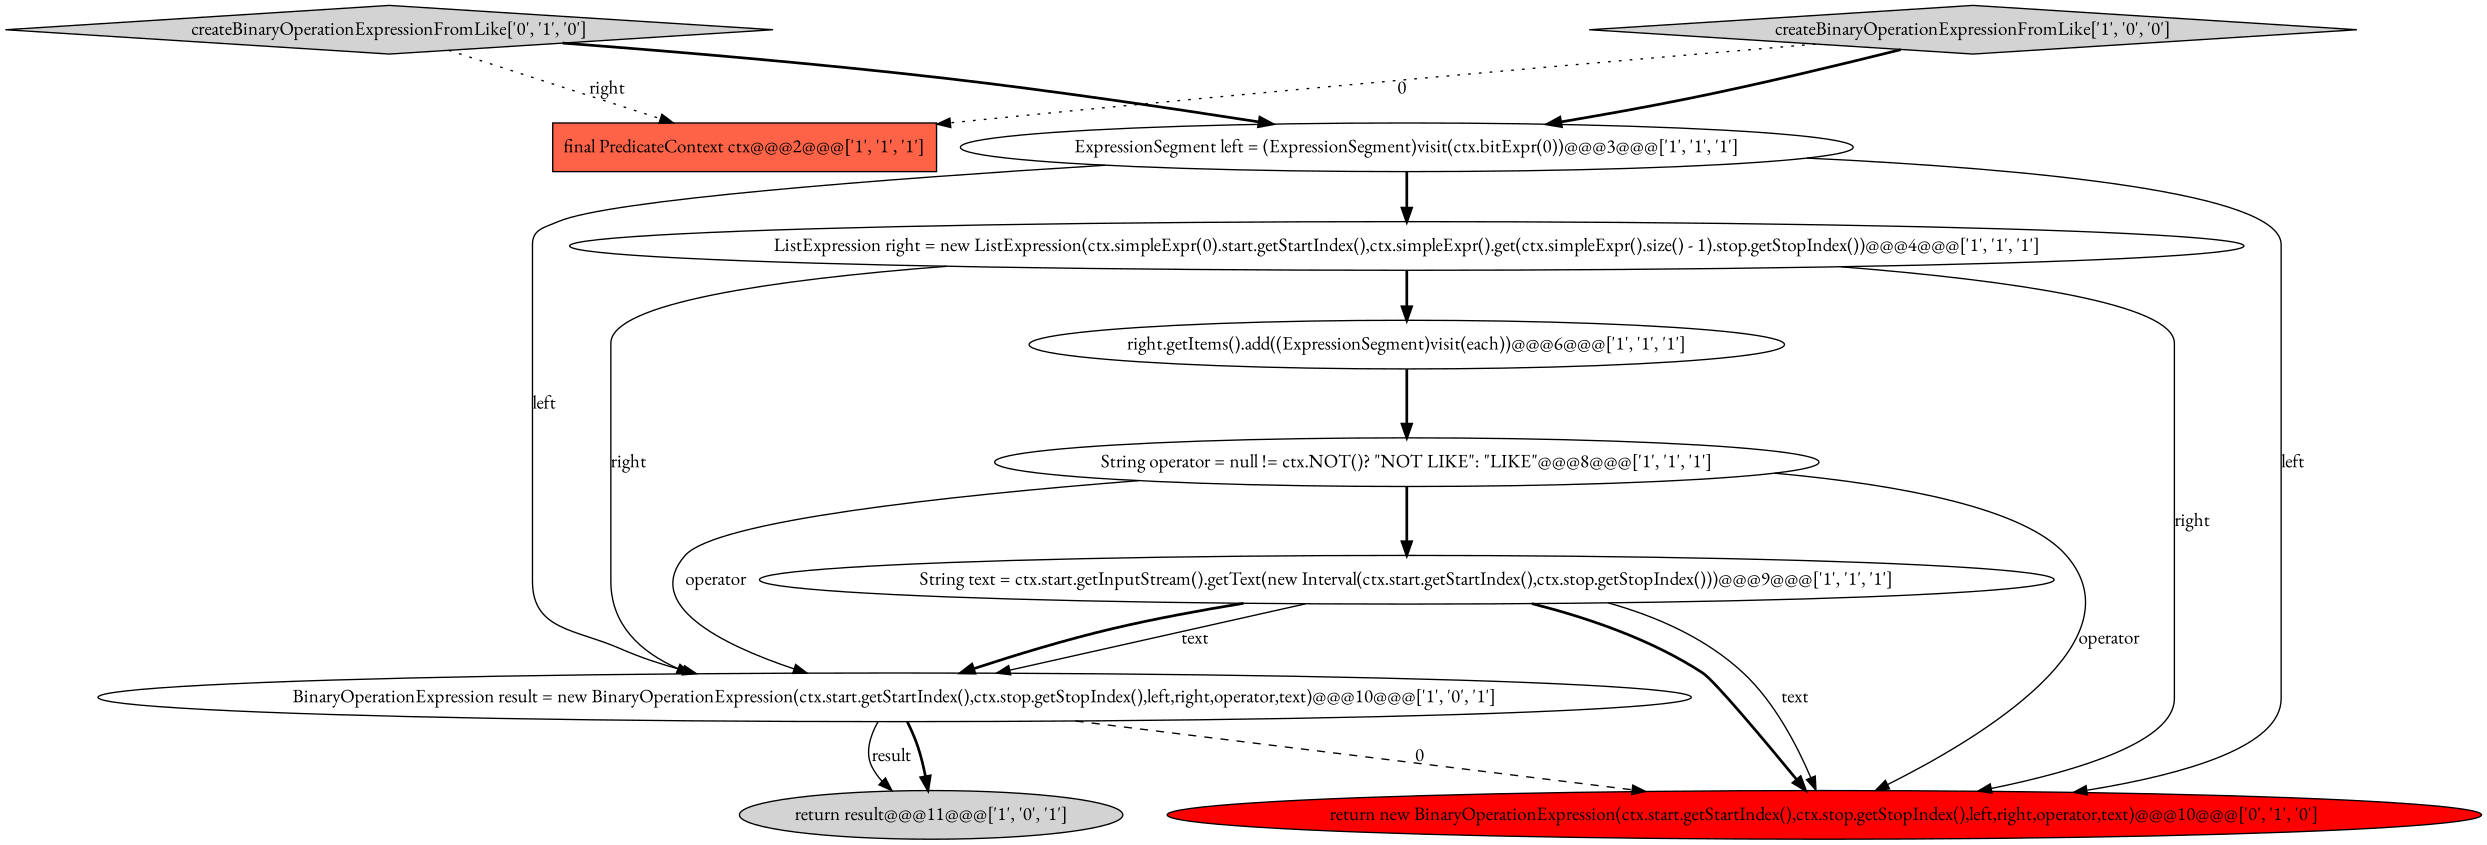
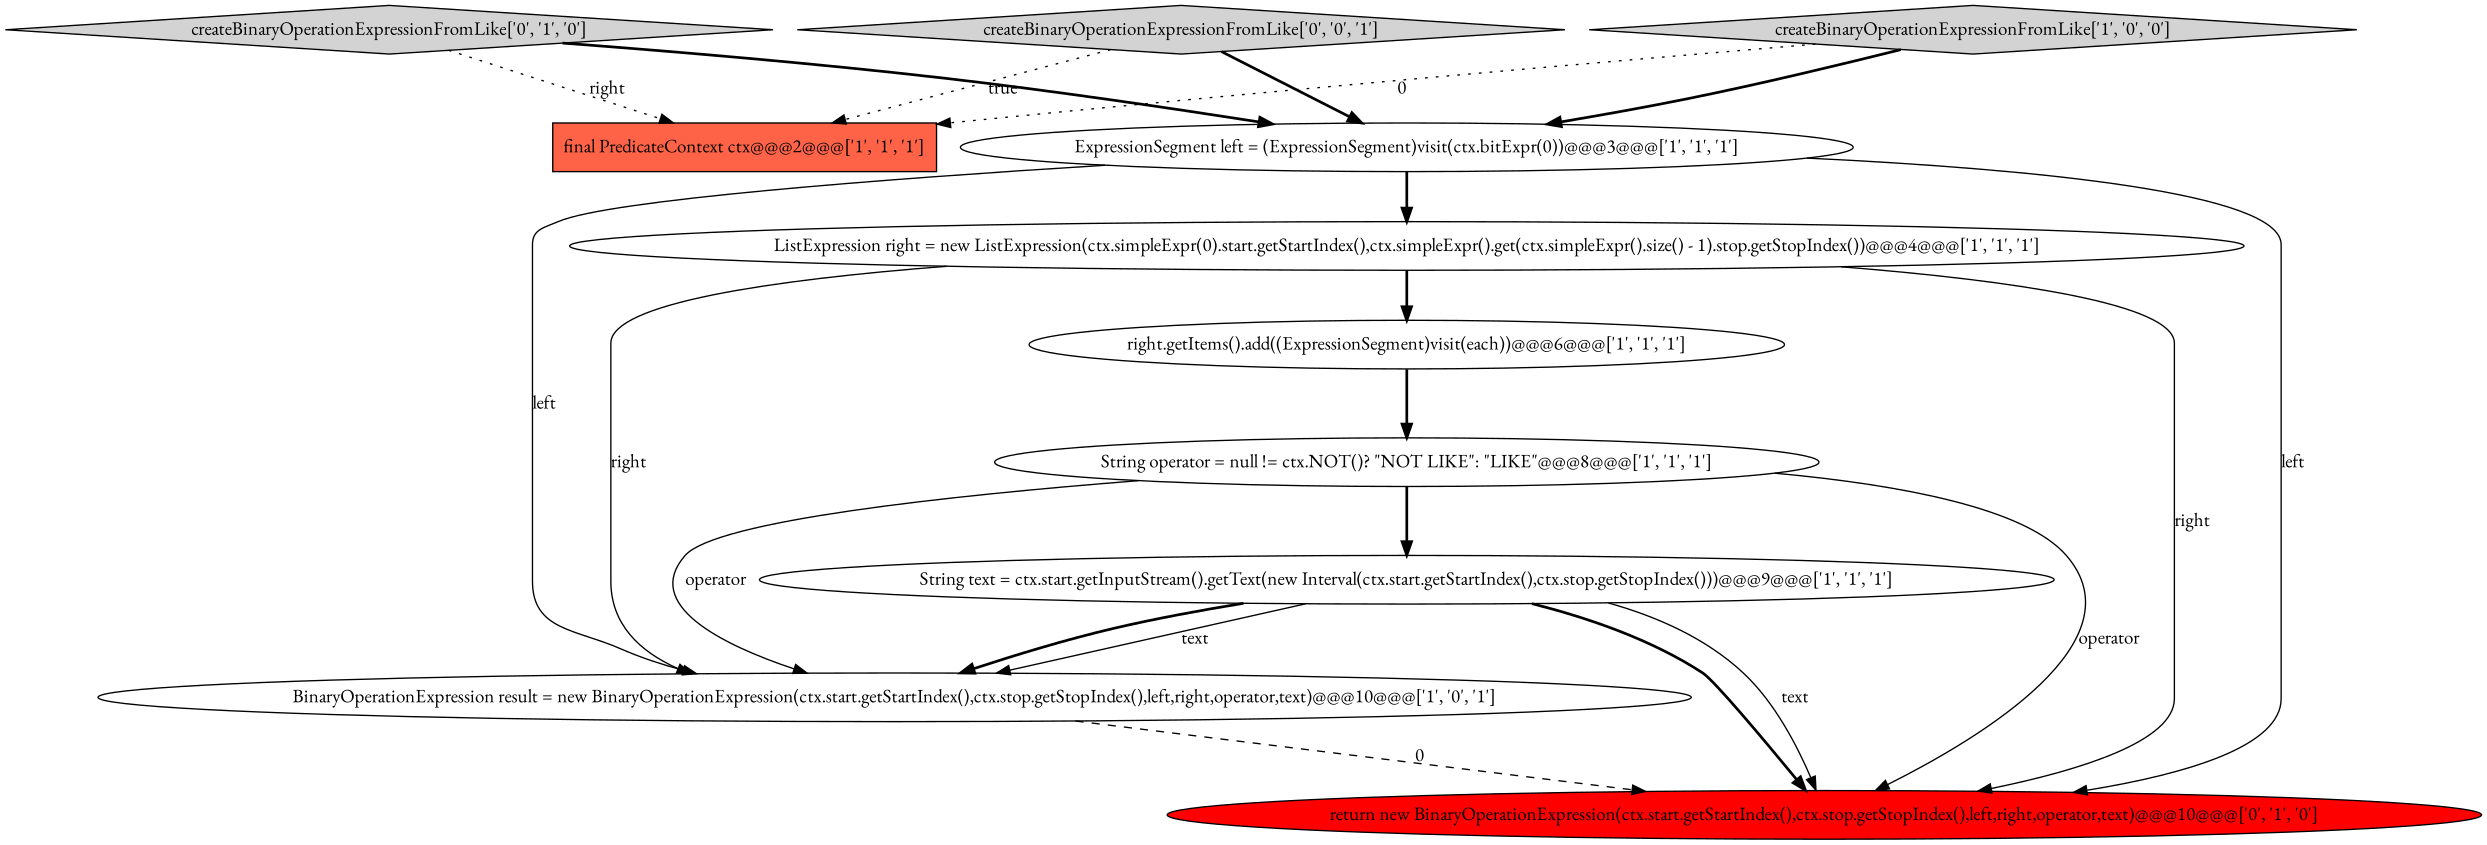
none -> (1181, 30)
(931, 815) -> none
